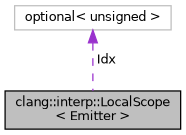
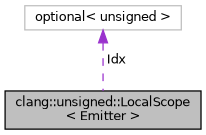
(93, 110) -> (103, 110)
